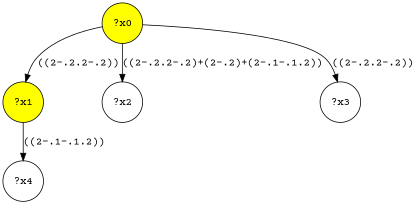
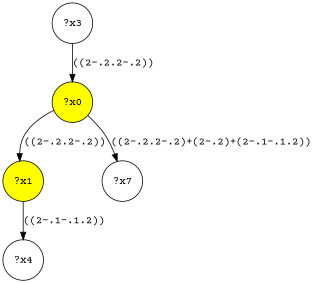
(246, 34) -> (72, 59)
(122, 102) -> (122, 181)
